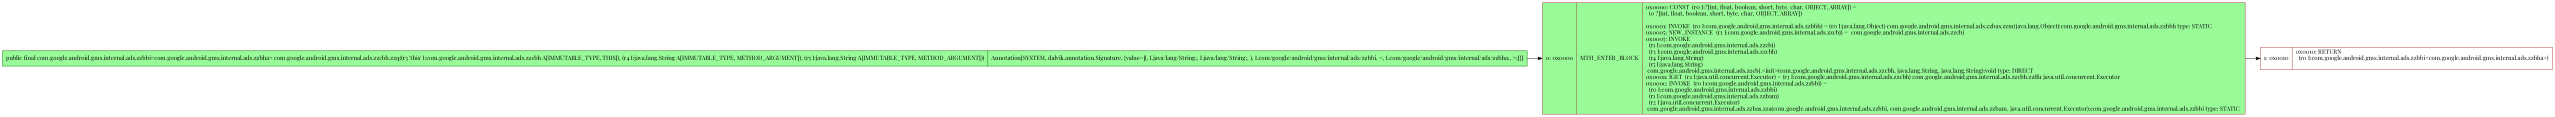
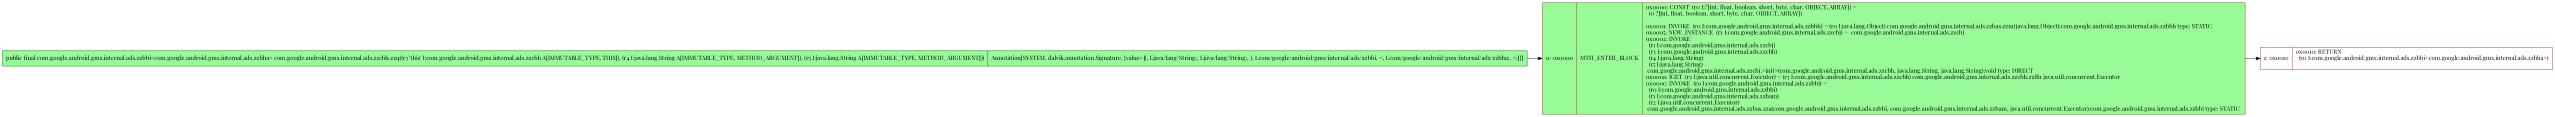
(1669, 39) -> (1670, 39)
